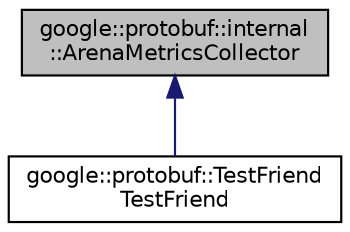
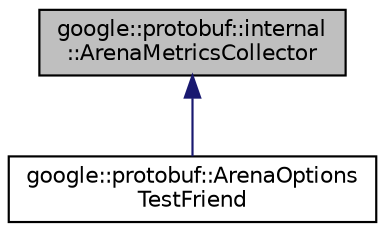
(175, 189) -> (192, 189)
